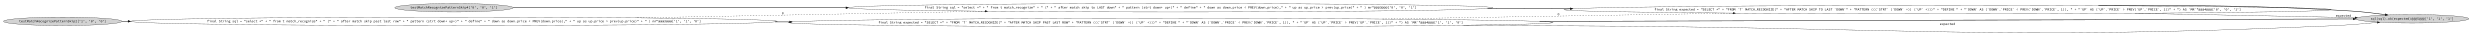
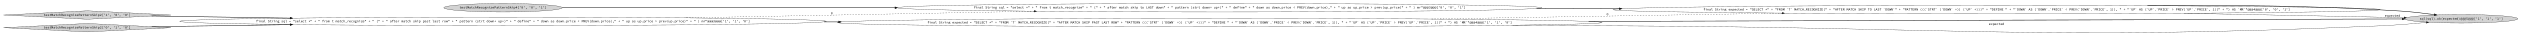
(63, 21) -> (87, 15)
none -> (87, 28)
